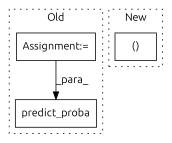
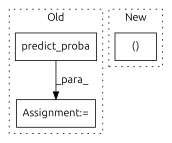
(56, 76) -> (56, 76)
